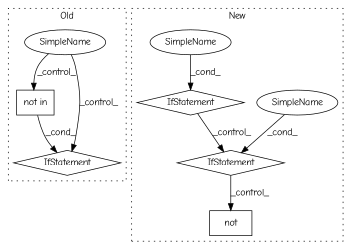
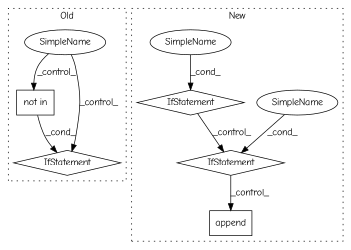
(231, 223) -> (231, 223)
